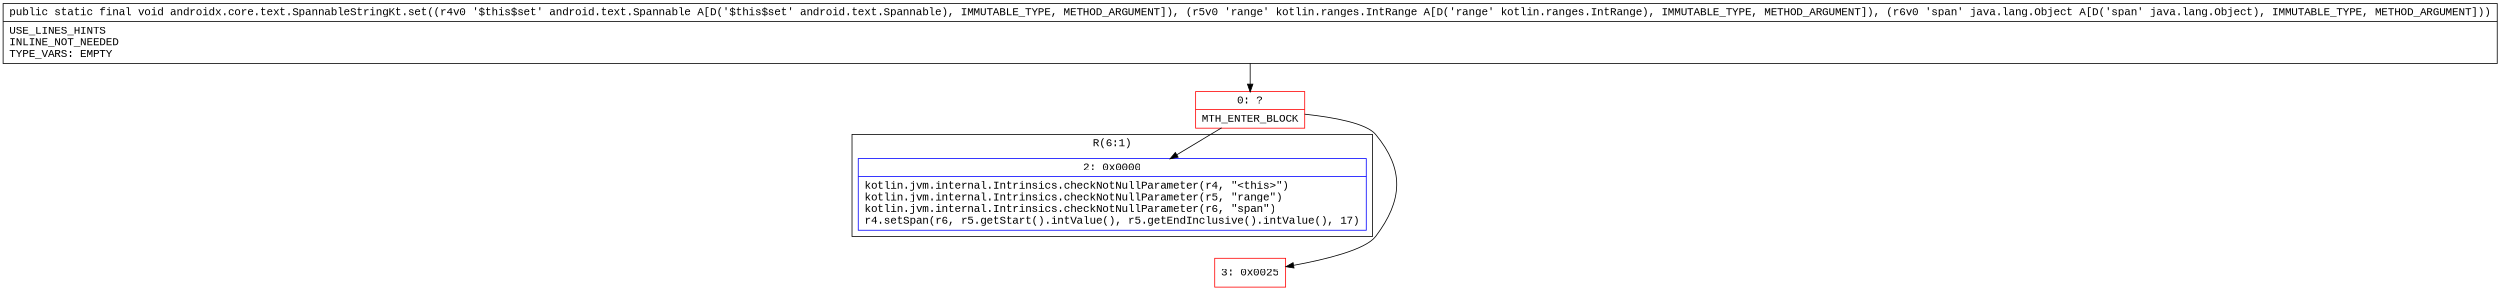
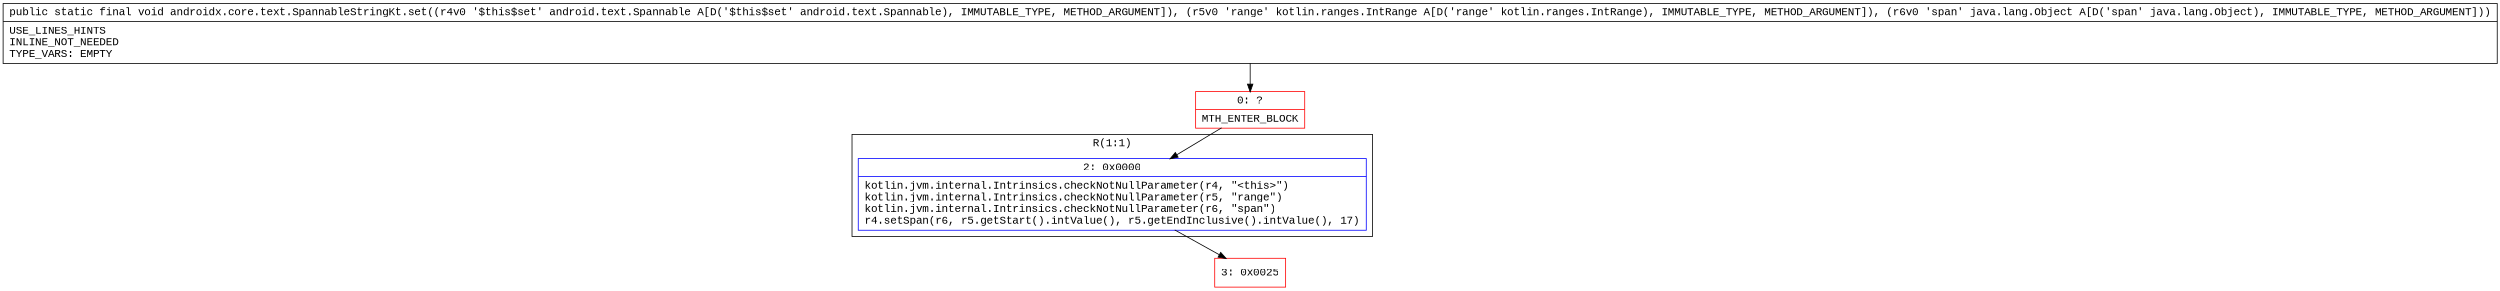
(1112, 143) -> (1112, 143)
(1396, 192) -> (1197, 242)
